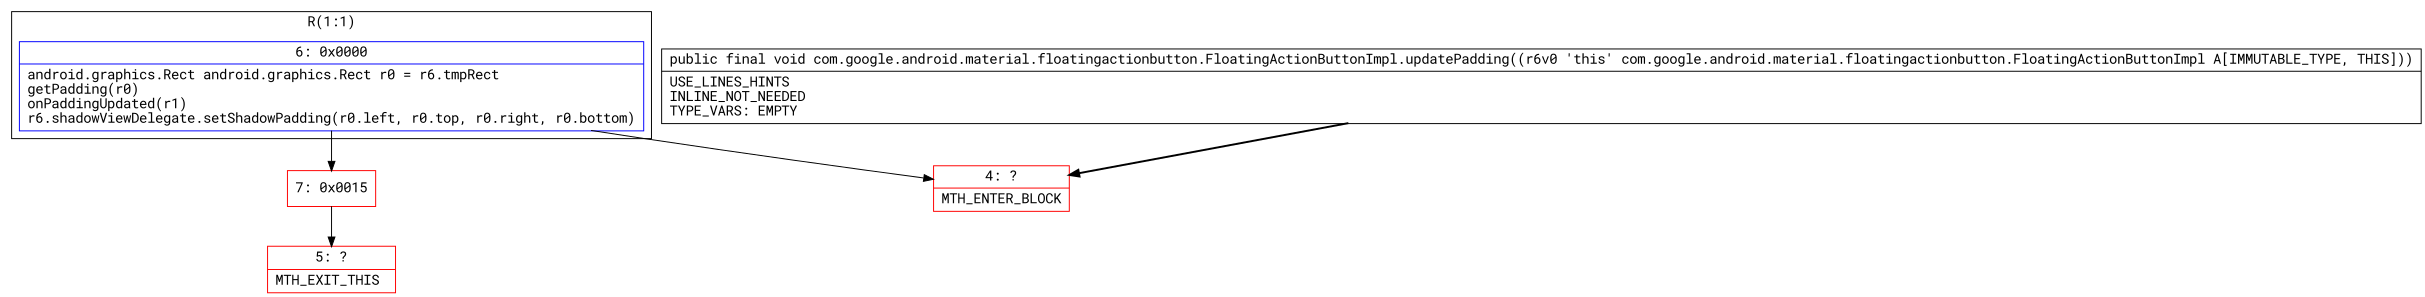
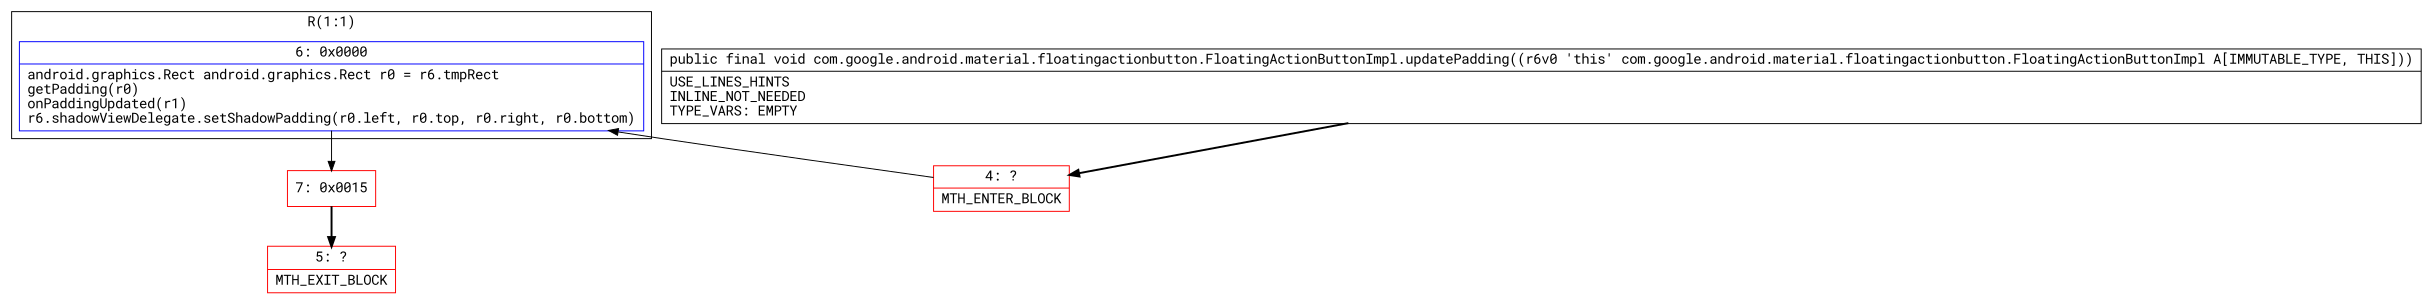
(757, 155) -> (776, 155)
(332, 222) -> (332, 222)
(328, 281) -> (332, 281)
